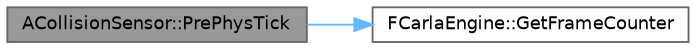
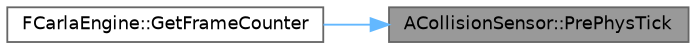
(331, 25) -> (347, 25)
